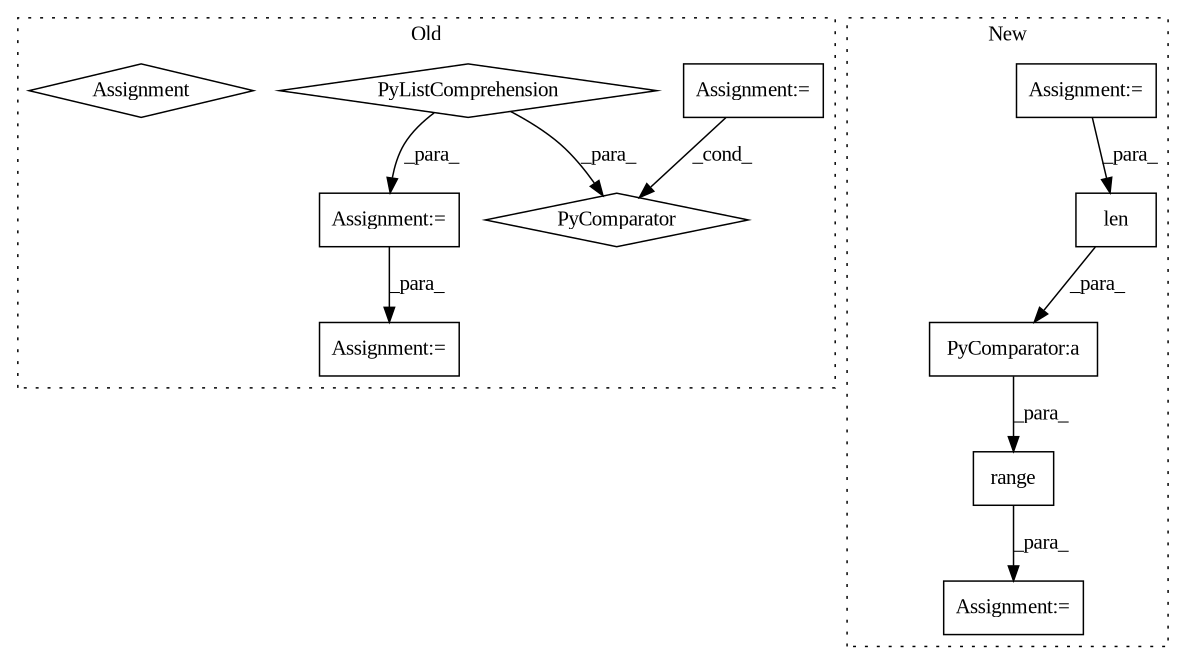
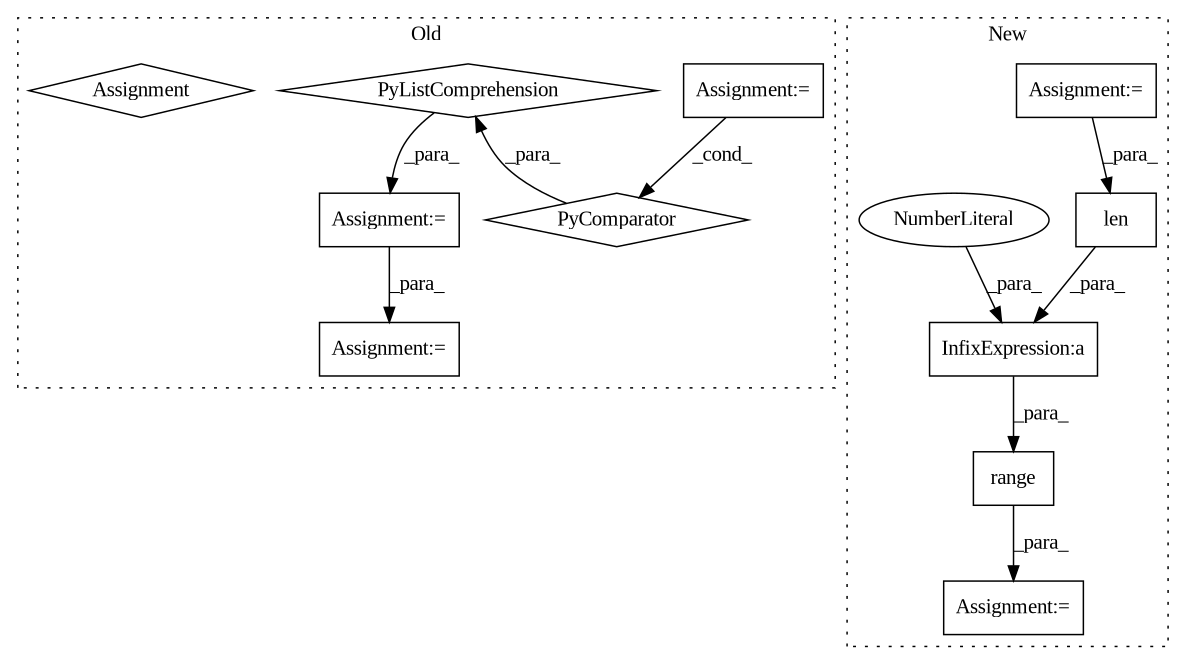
(557, 142) -> (516, 176)
none -> (954, 220)
(1014, 349) -> (1014, 349)
